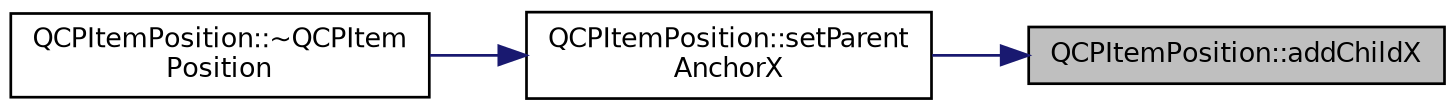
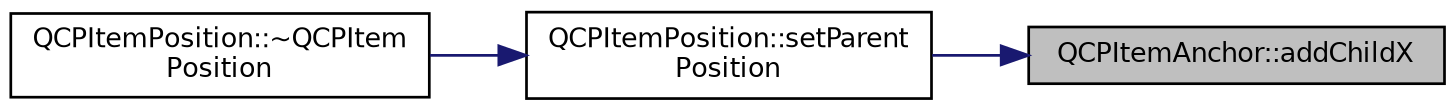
(729, 55) -> (729, 55)
(1237, 55) -> (1237, 55)
